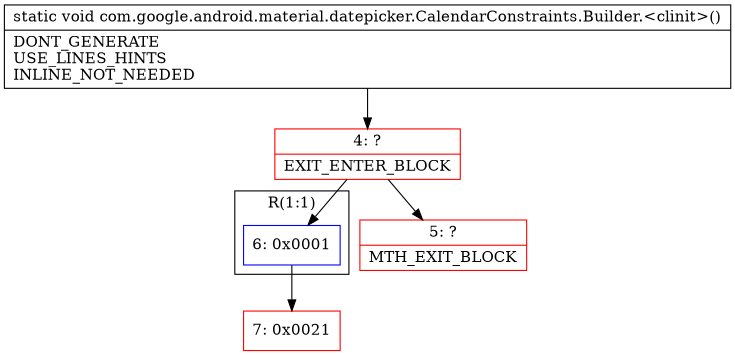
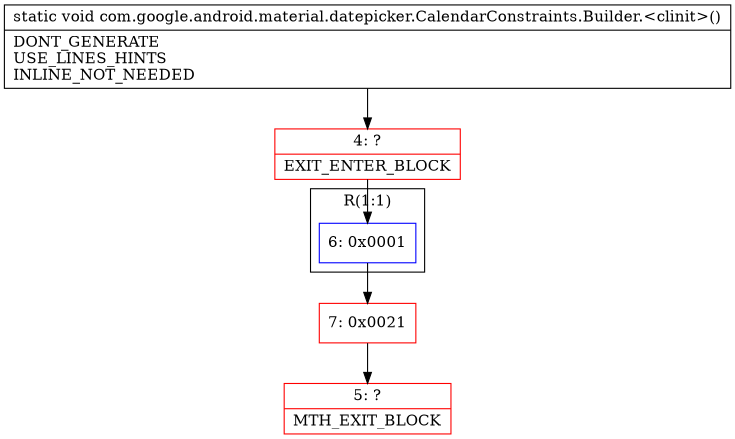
(402, 195) -> (368, 358)
